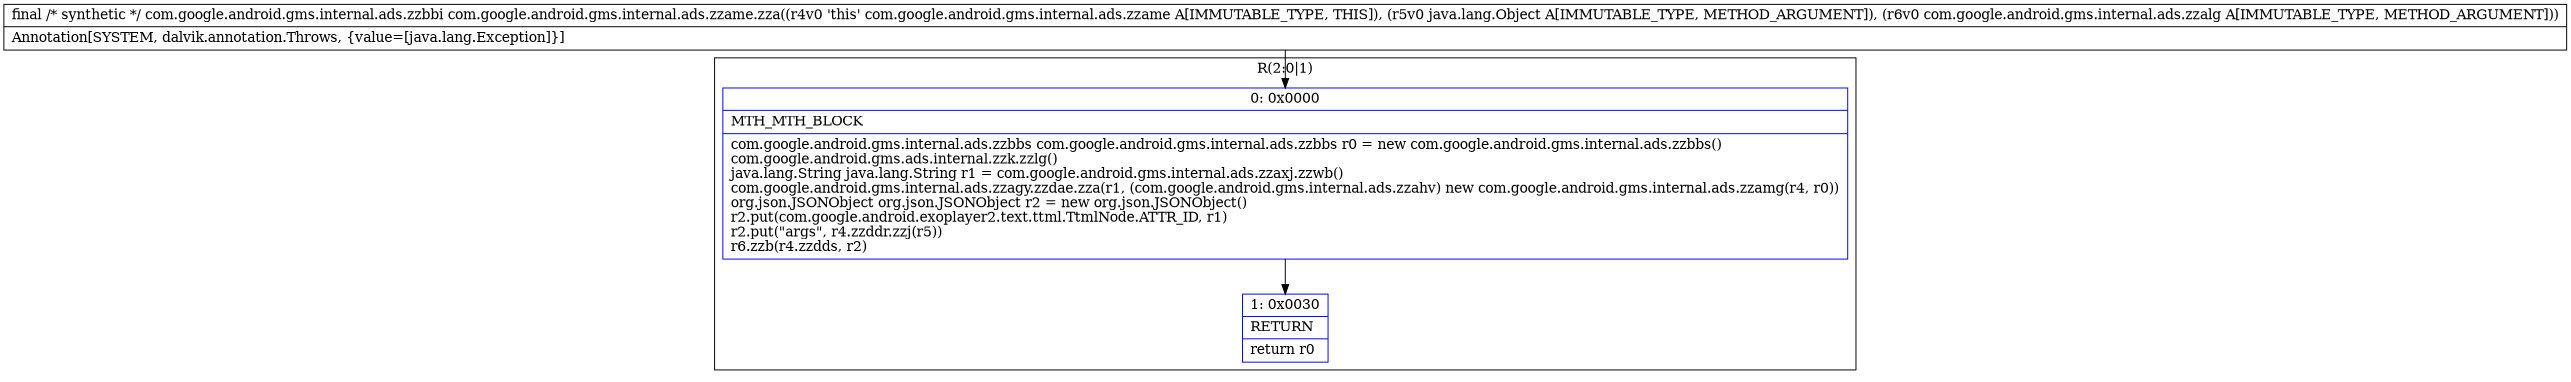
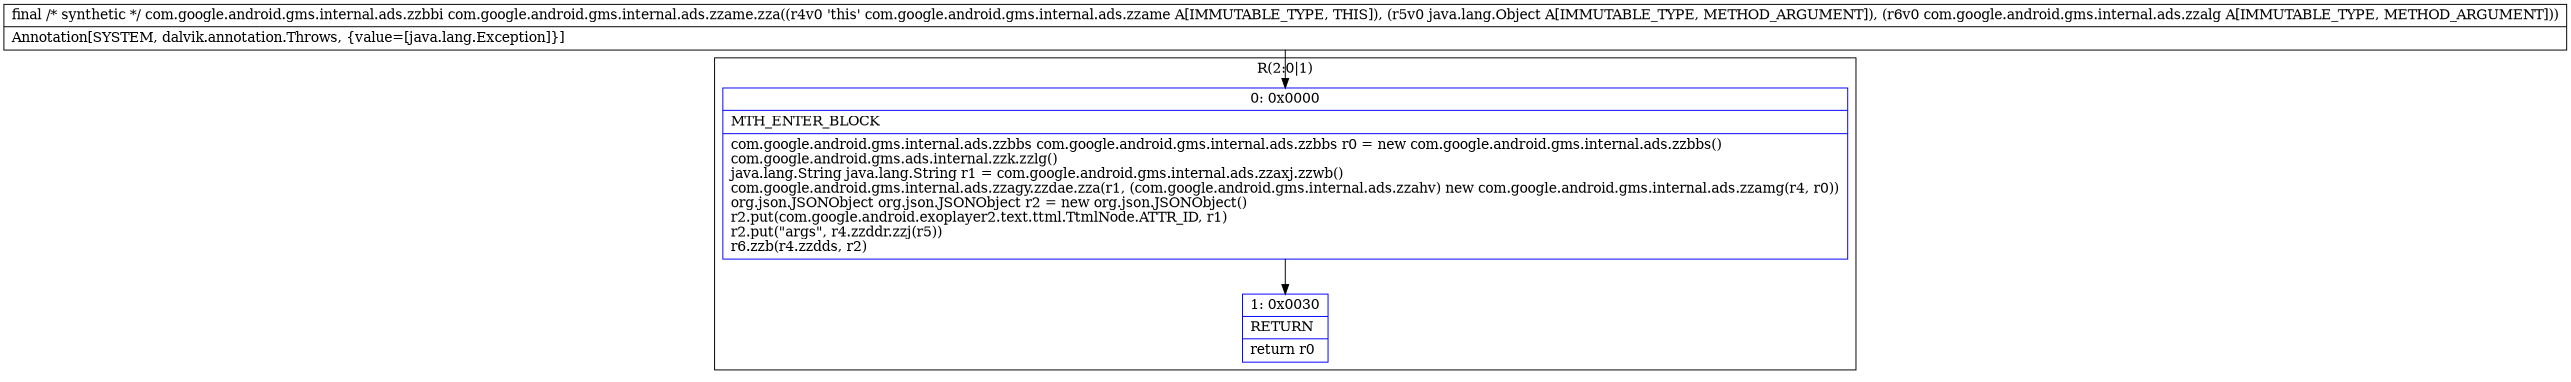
(797, 122) -> (805, 122)
